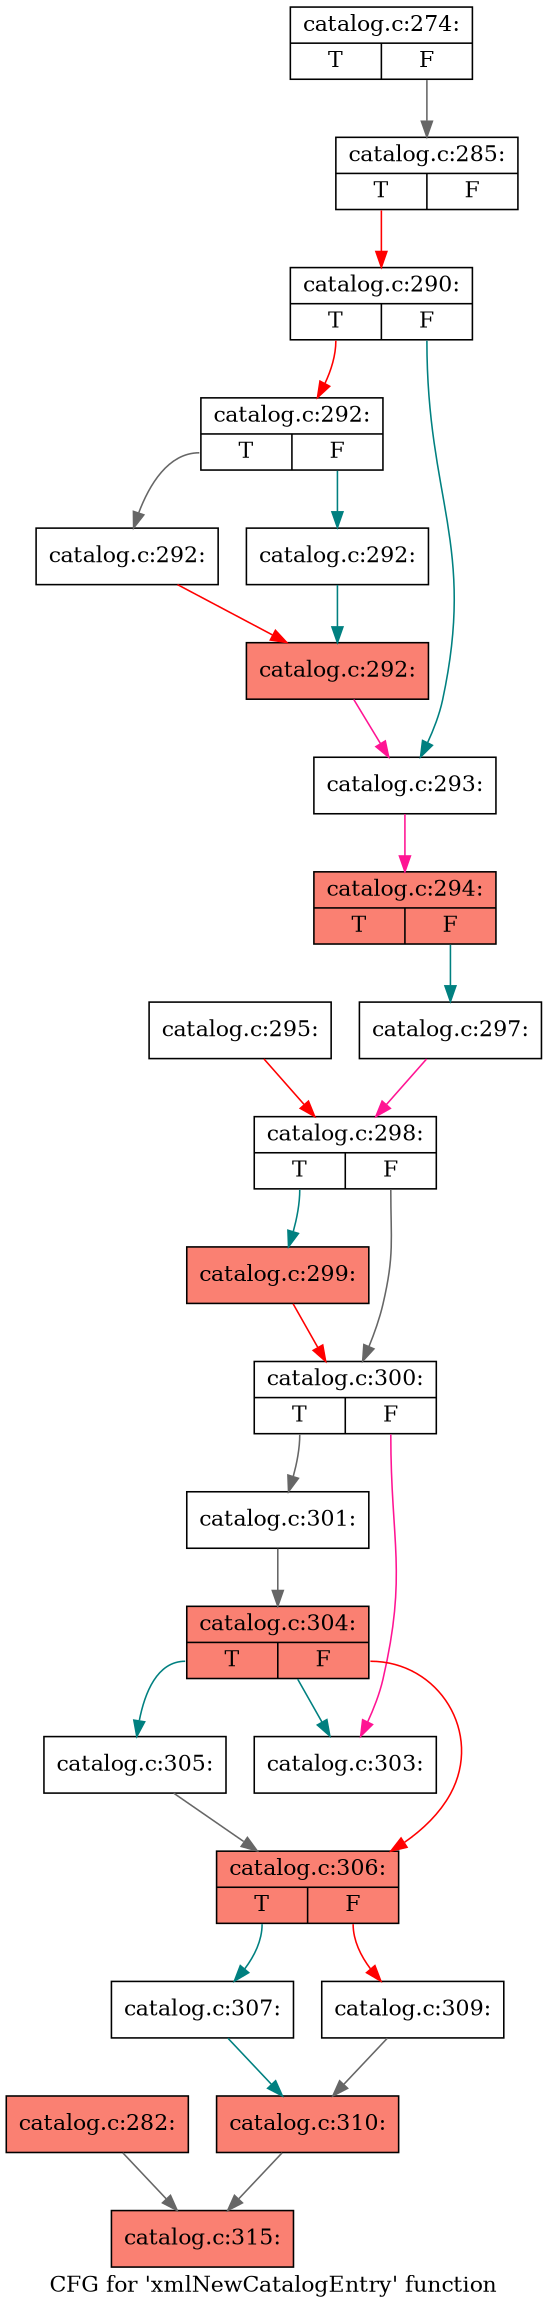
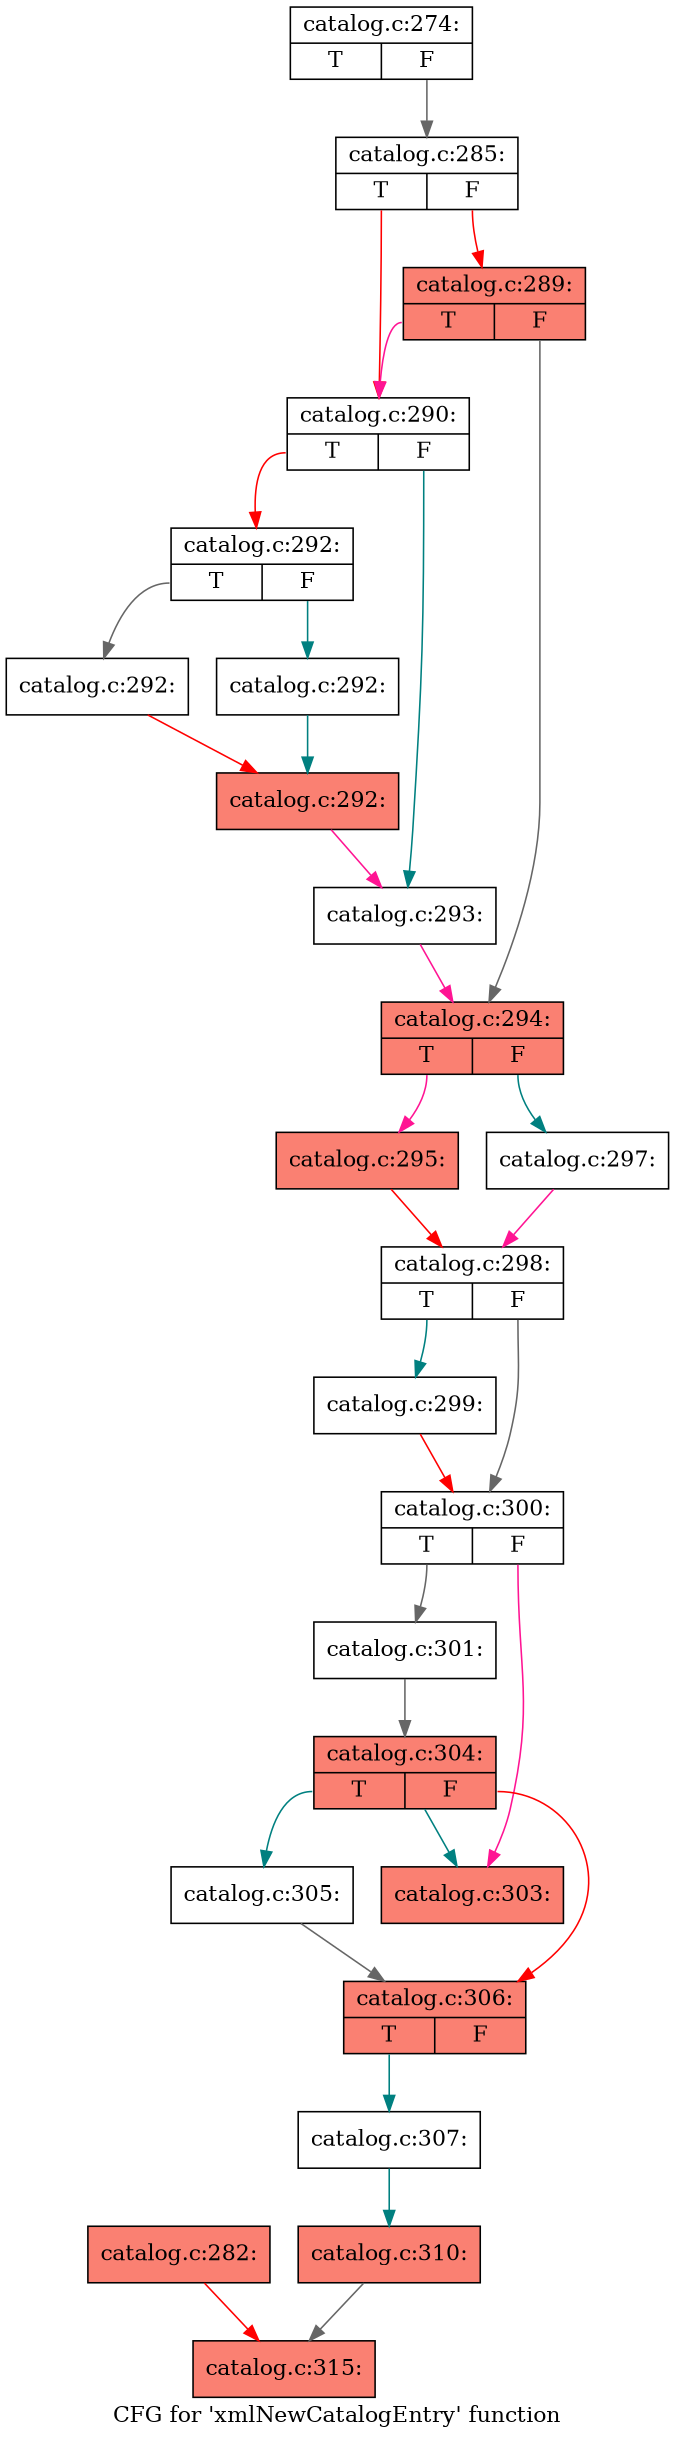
none -> (494, 304)
(240, 1030) -> (367, 1161)
none -> (422, 1099)
(278, 1275) -> (405, 1405)
(345, 1765) -> (472, 1895)
(413, 2010) -> none
(144, 2176) -> (226, 2306)
